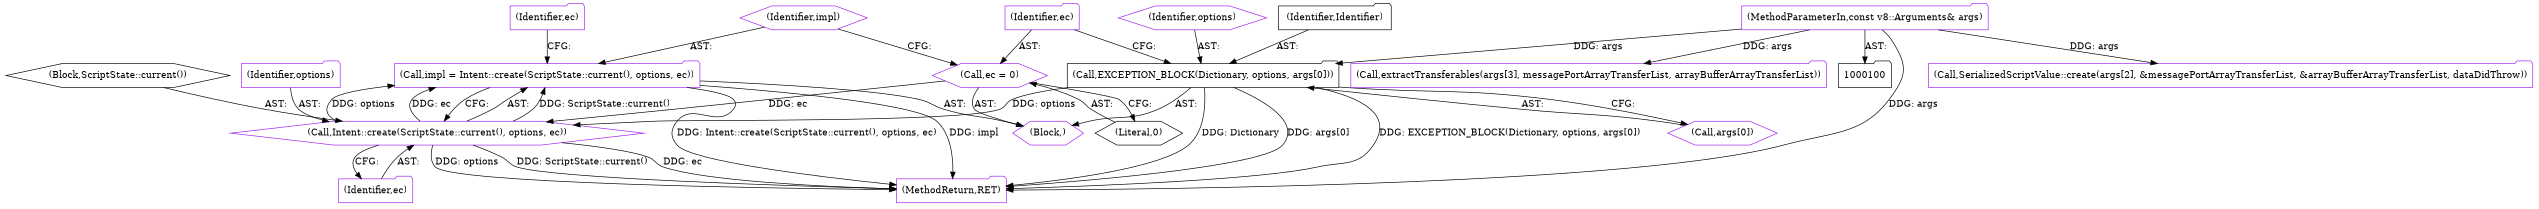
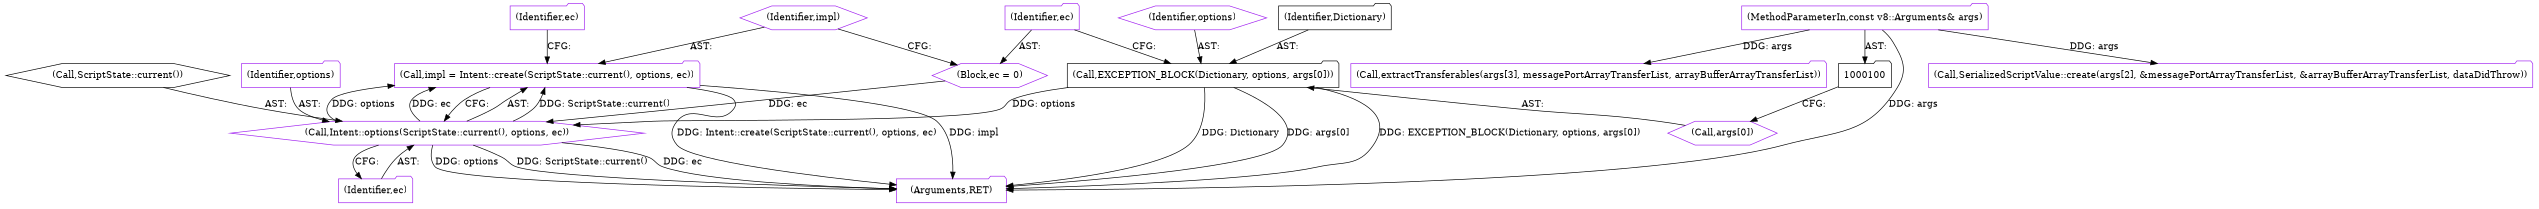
(1335, 18) -> (1335, 18)
(1542, 46) -> none
(118, 76) -> (118, 76)
(990, 76) -> (990, 76)
(1511, 95) -> (1797, 103)
(437, 133) -> (437, 133)
(1048, 133) -> none
(1139, 133) -> none
(951, 191) -> (951, 191)
